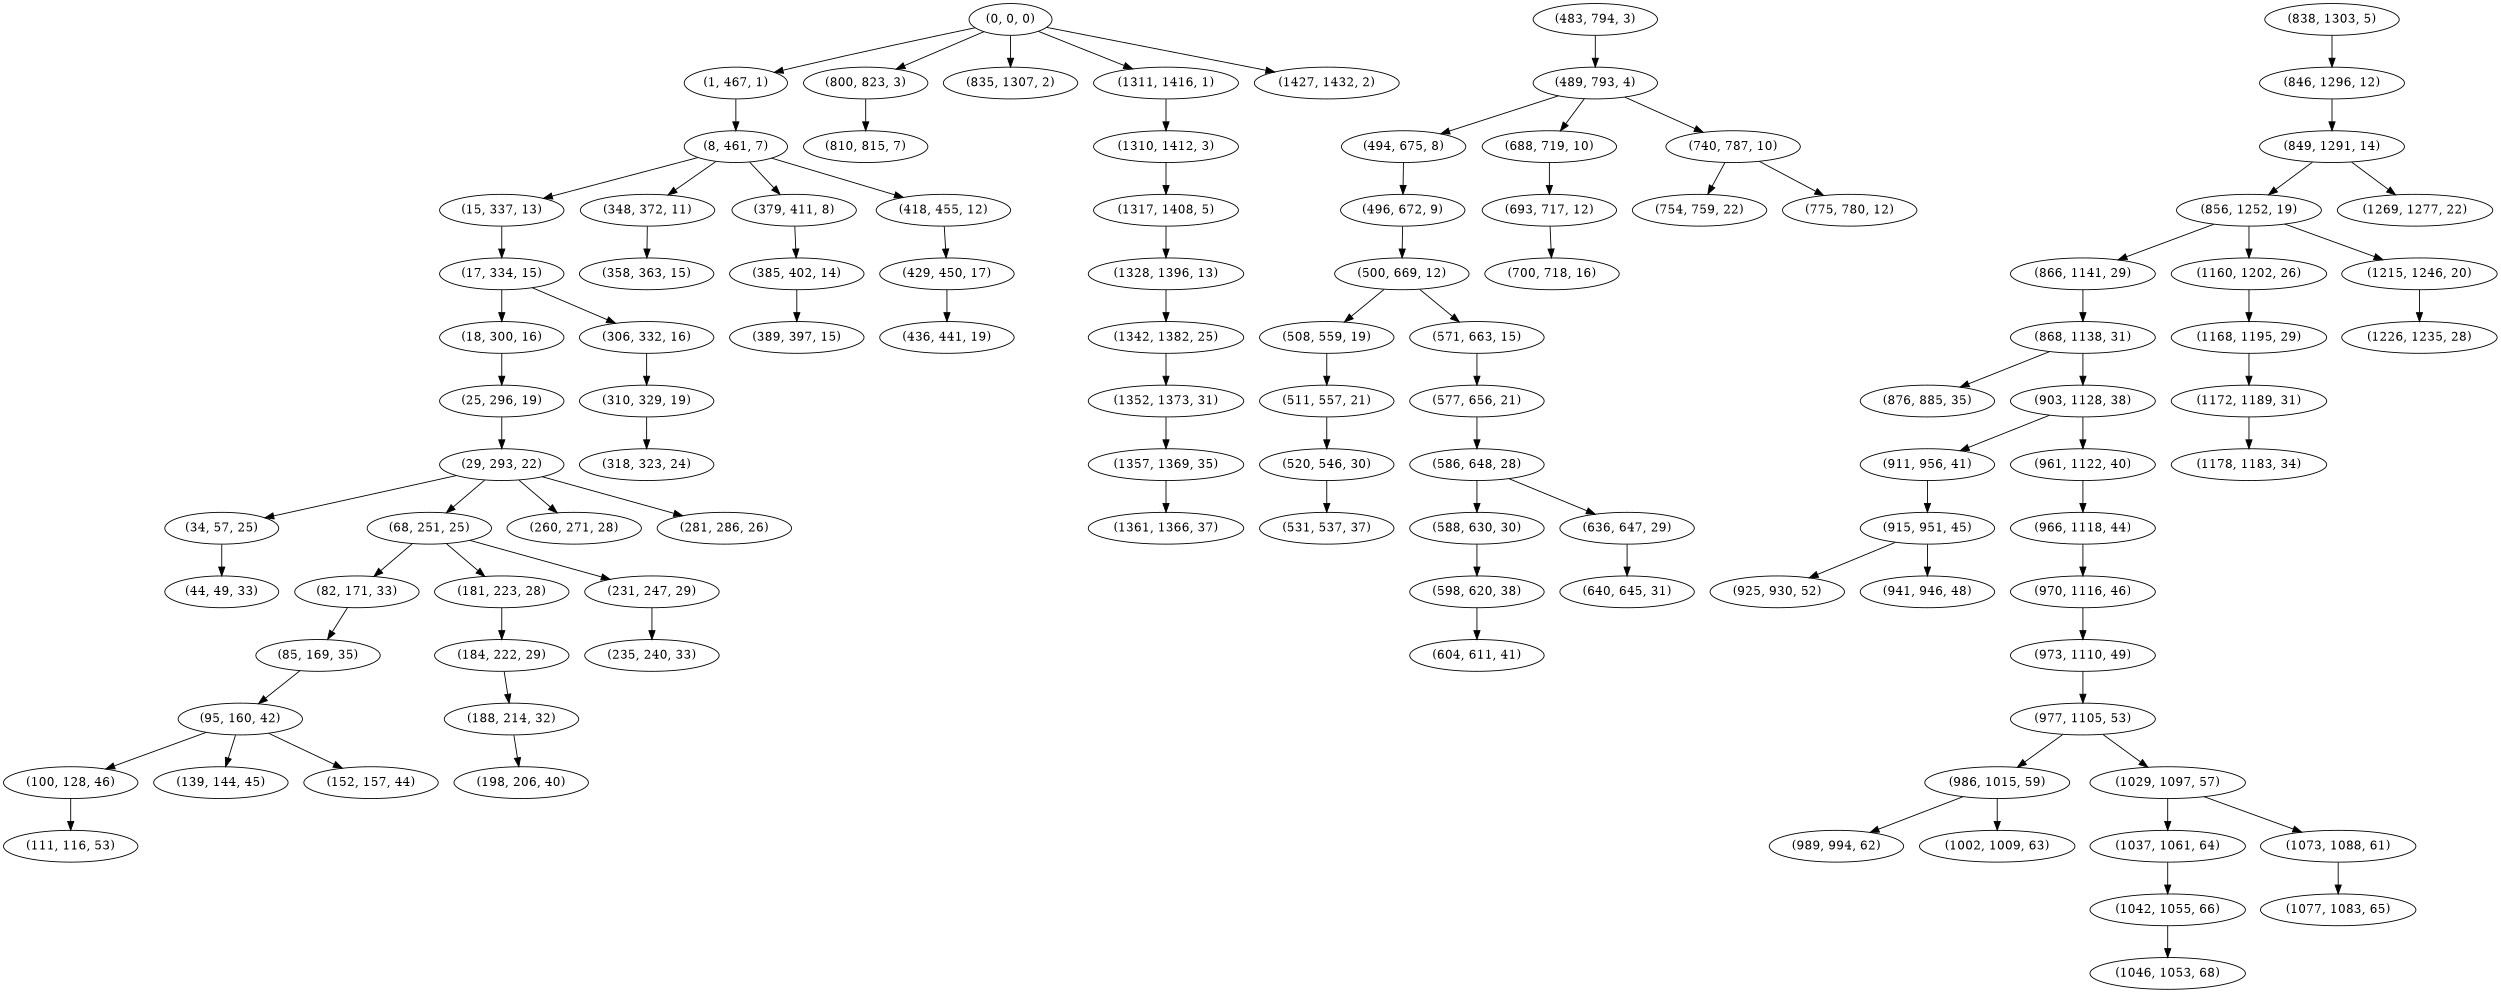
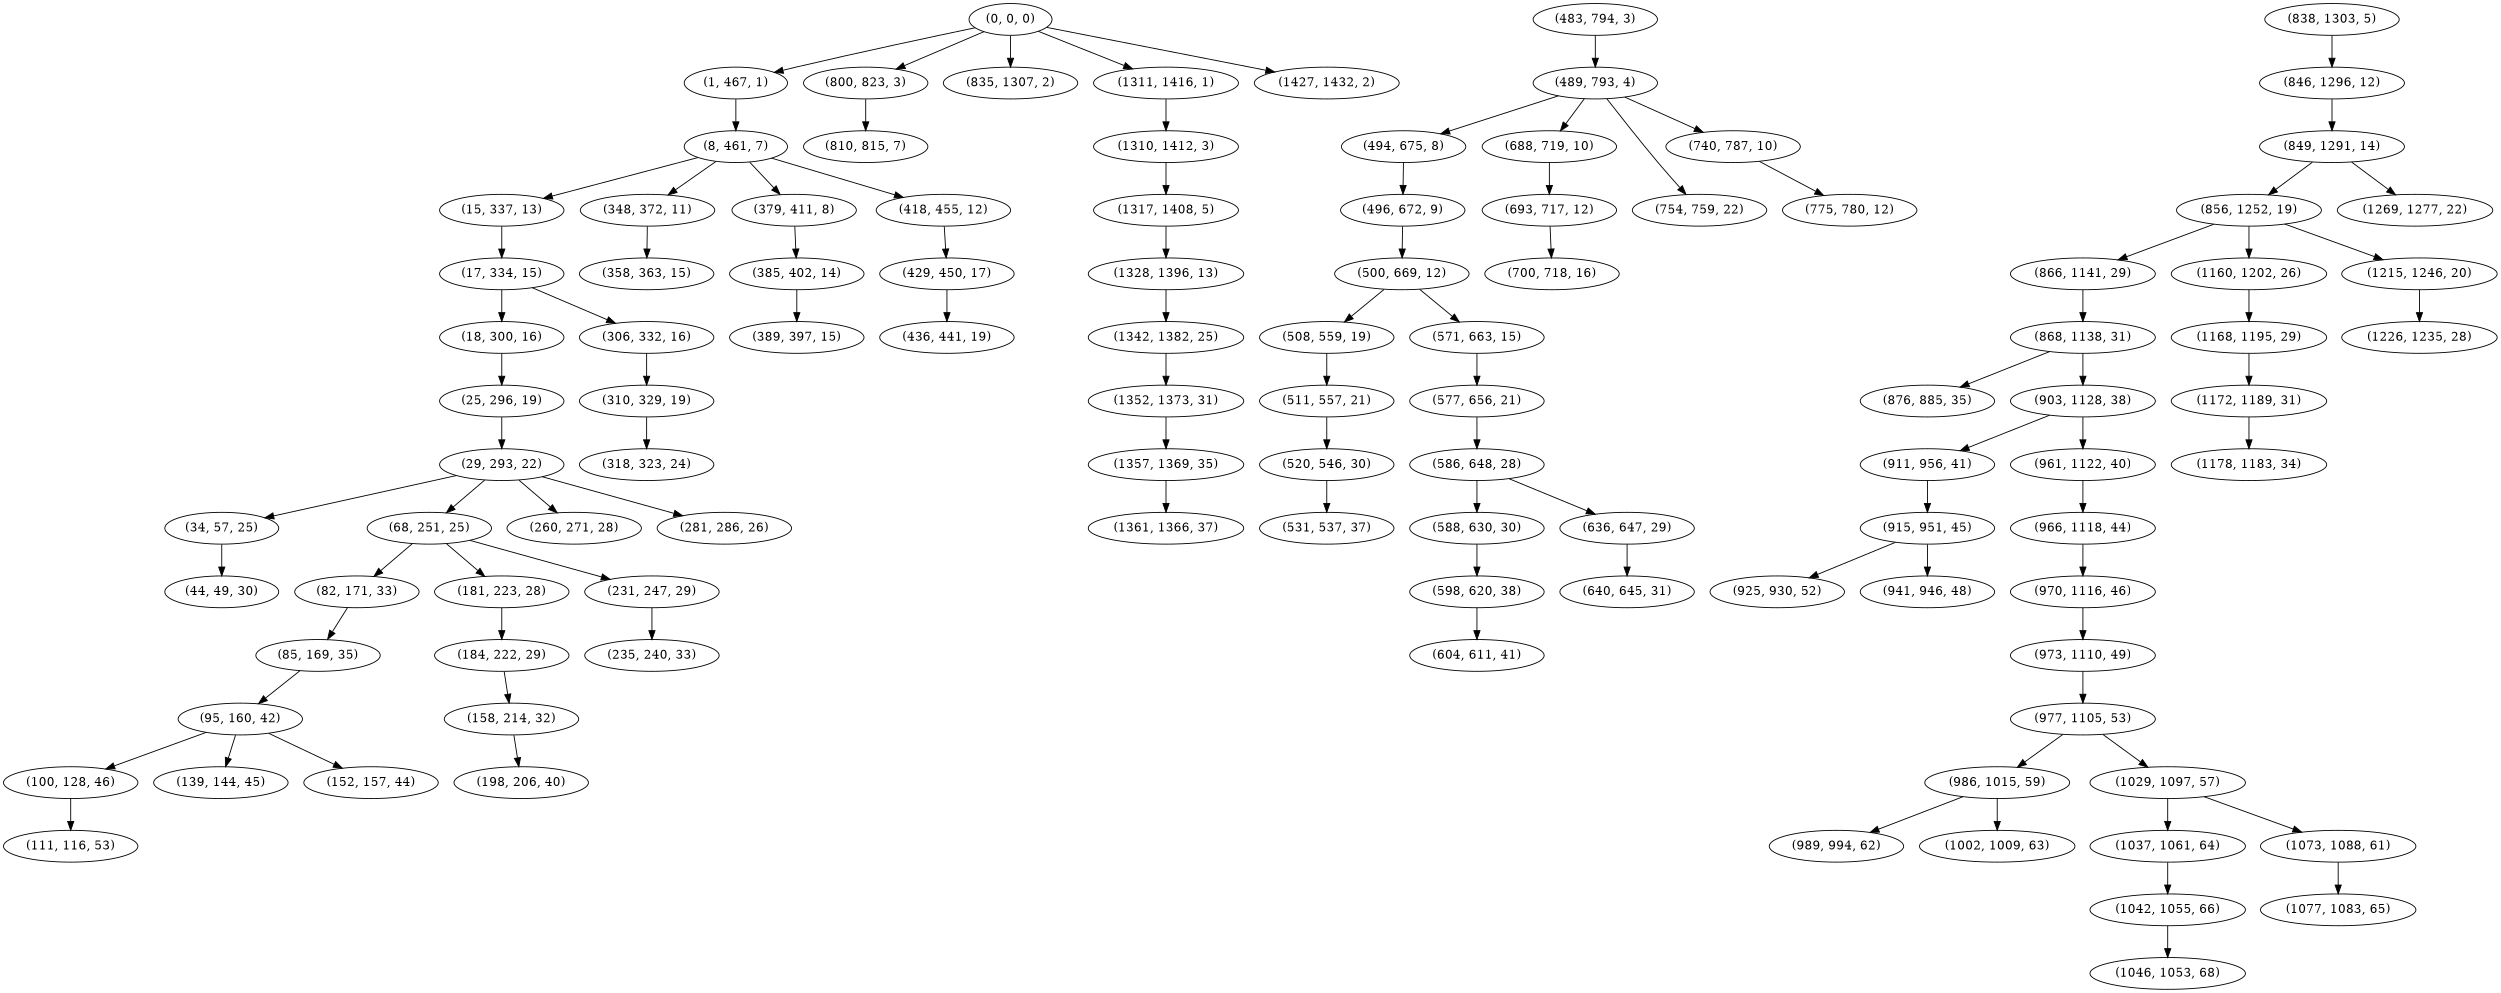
(1719, 174) -> (1643, 144)
(222, 592) -> (222, 592)
(511, 719) -> (511, 719)
